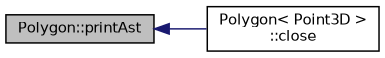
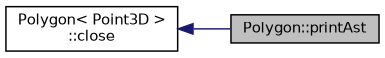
(188, 29) -> (212, 29)
